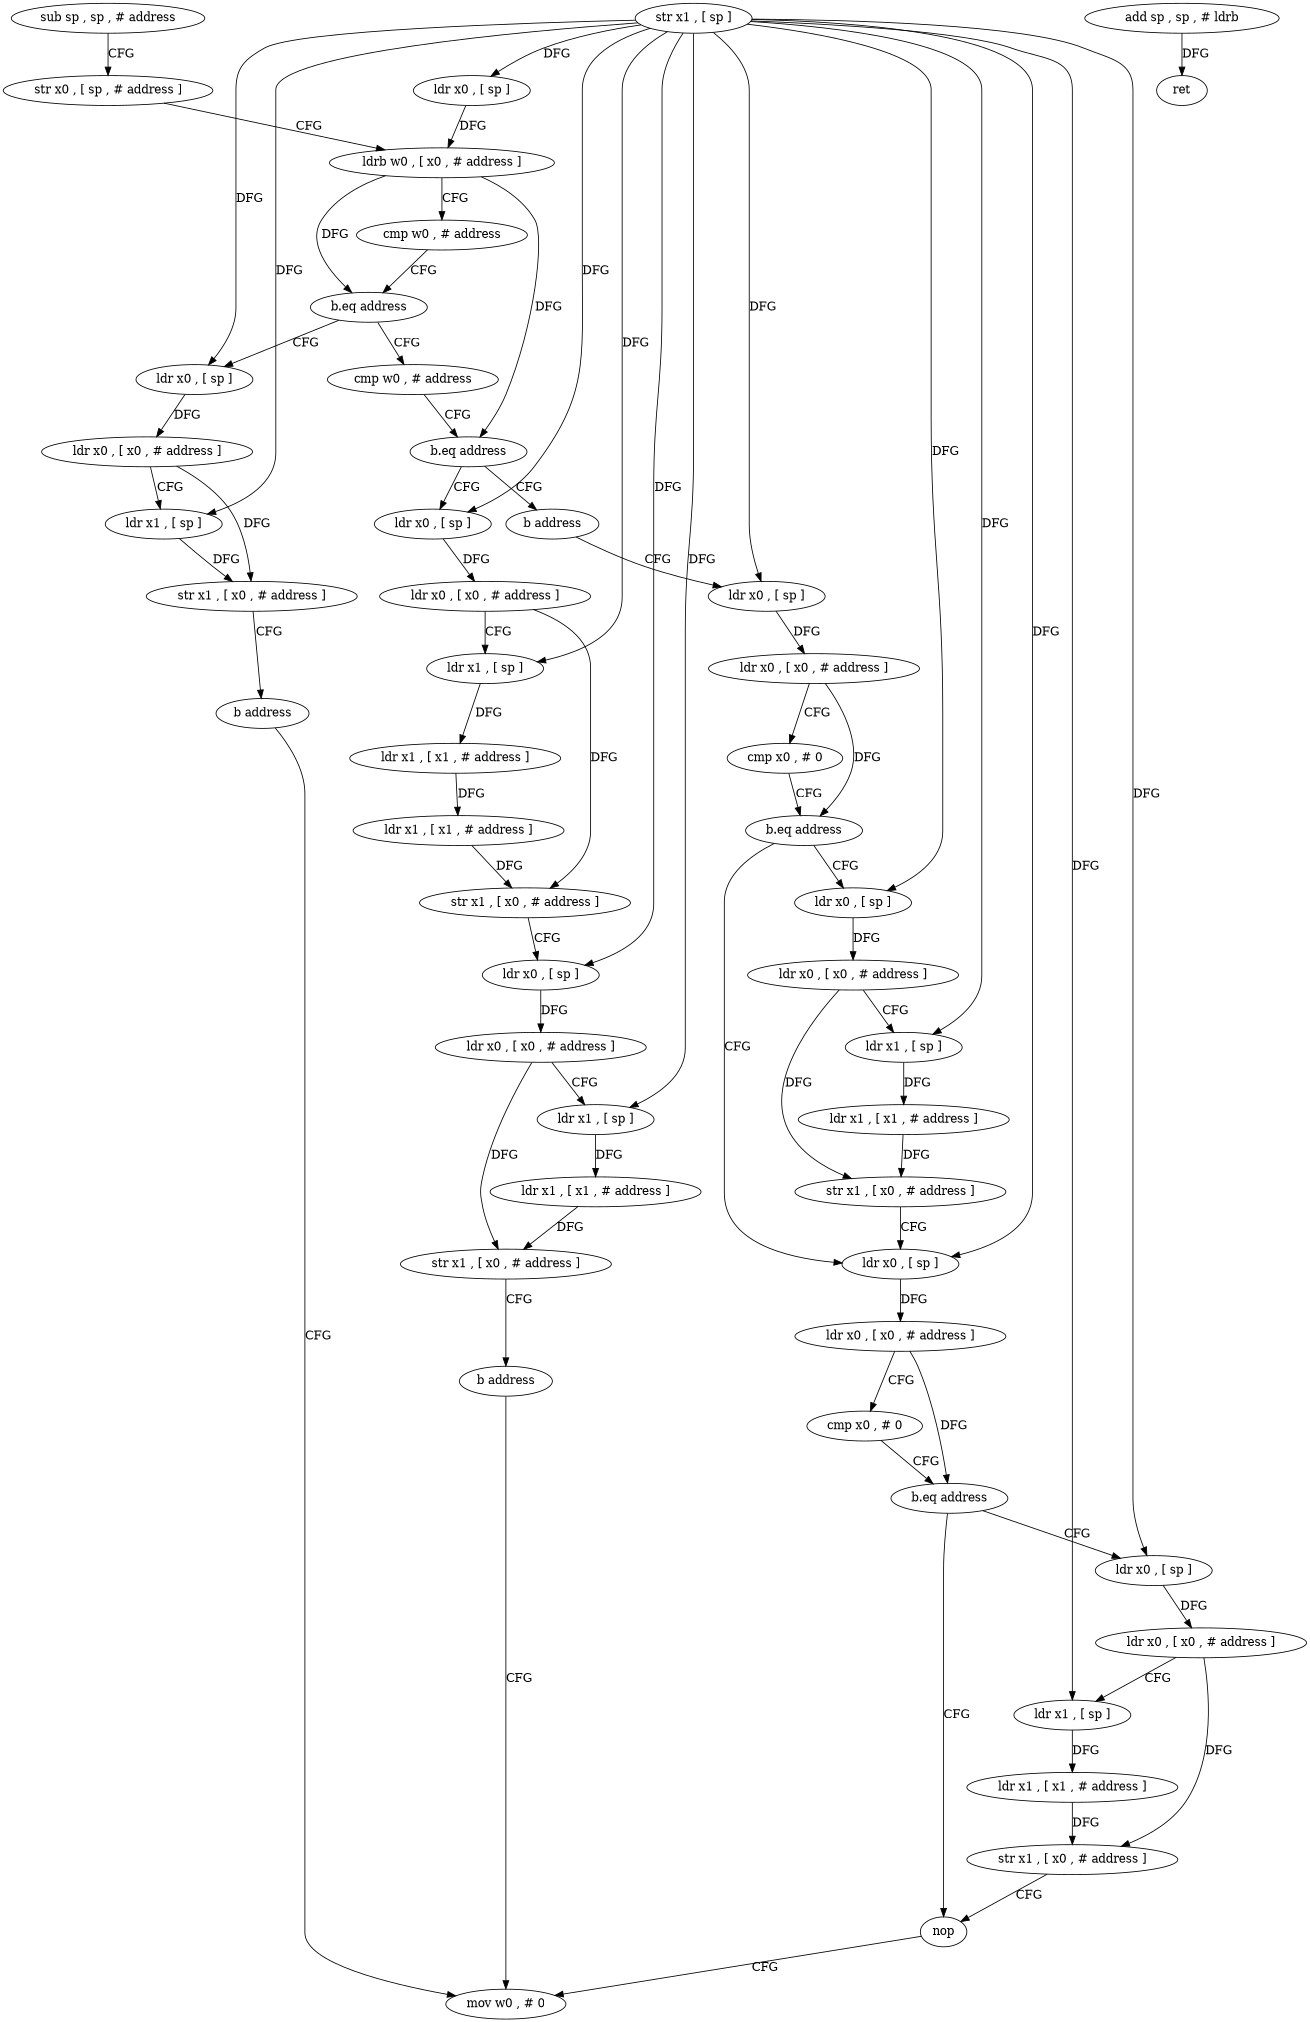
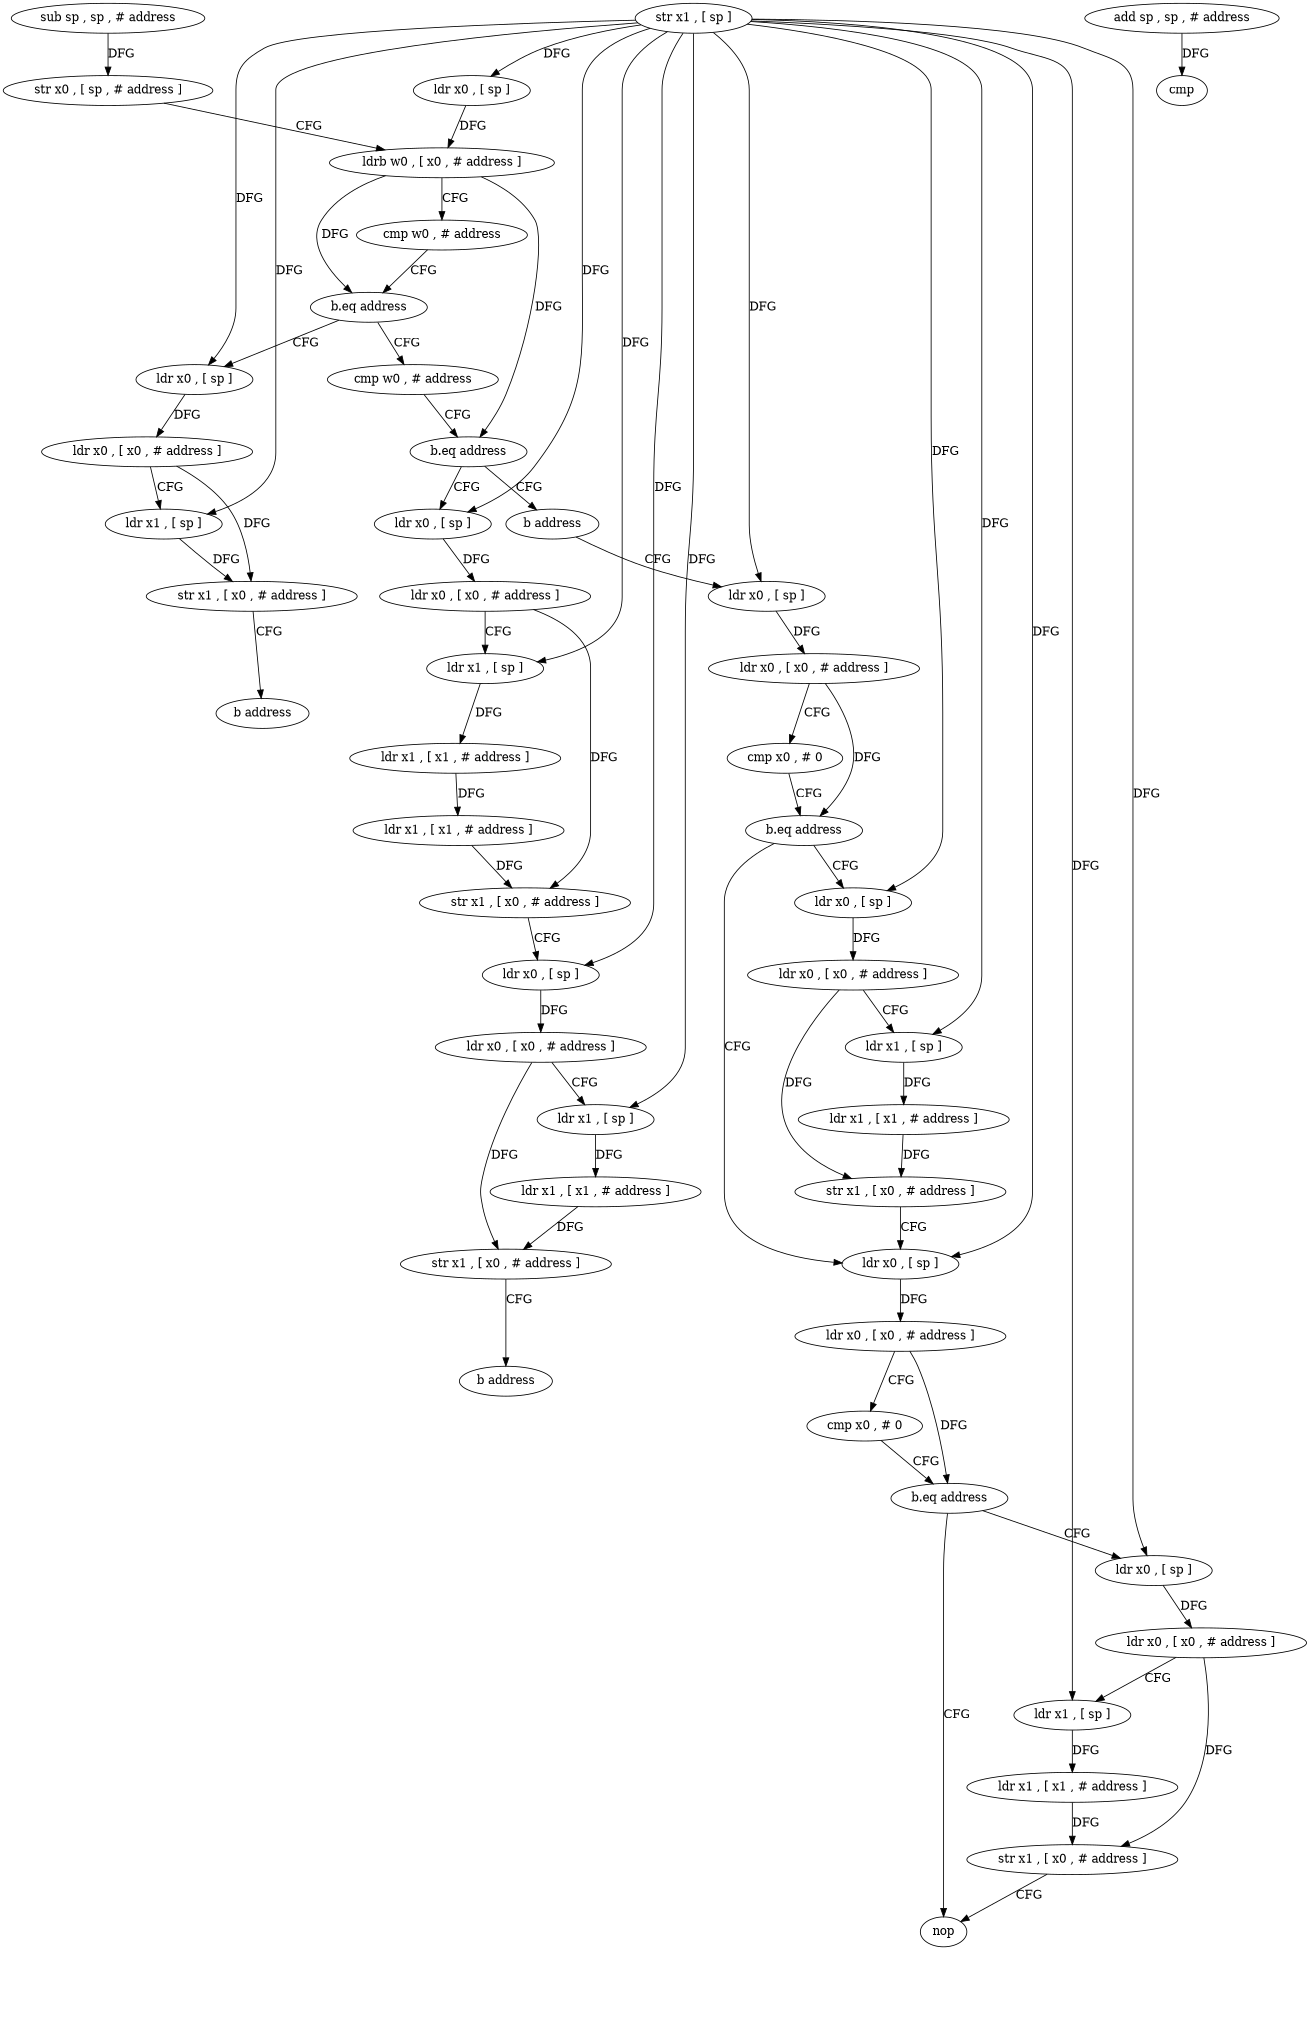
(1182, 18) -> (1182, 18)
(121, 54) -> (121, 54)
(1182, 91) -> (1182, 91)
(506, 2004) -> none
